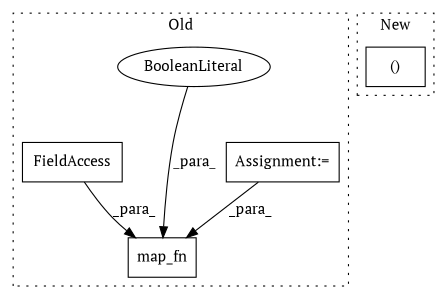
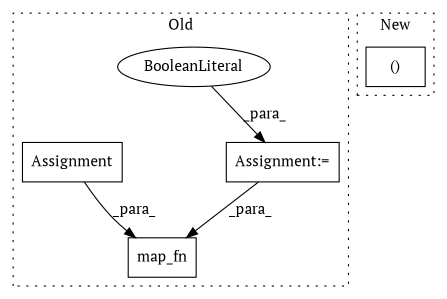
(171, 156) -> (234, 110)
(72, 162) -> (72, 162)
